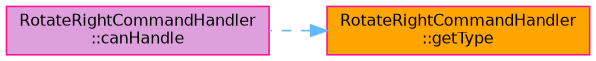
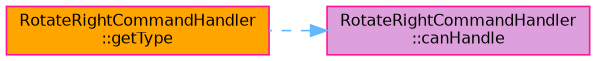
(290, 31) -> (290, 31)
